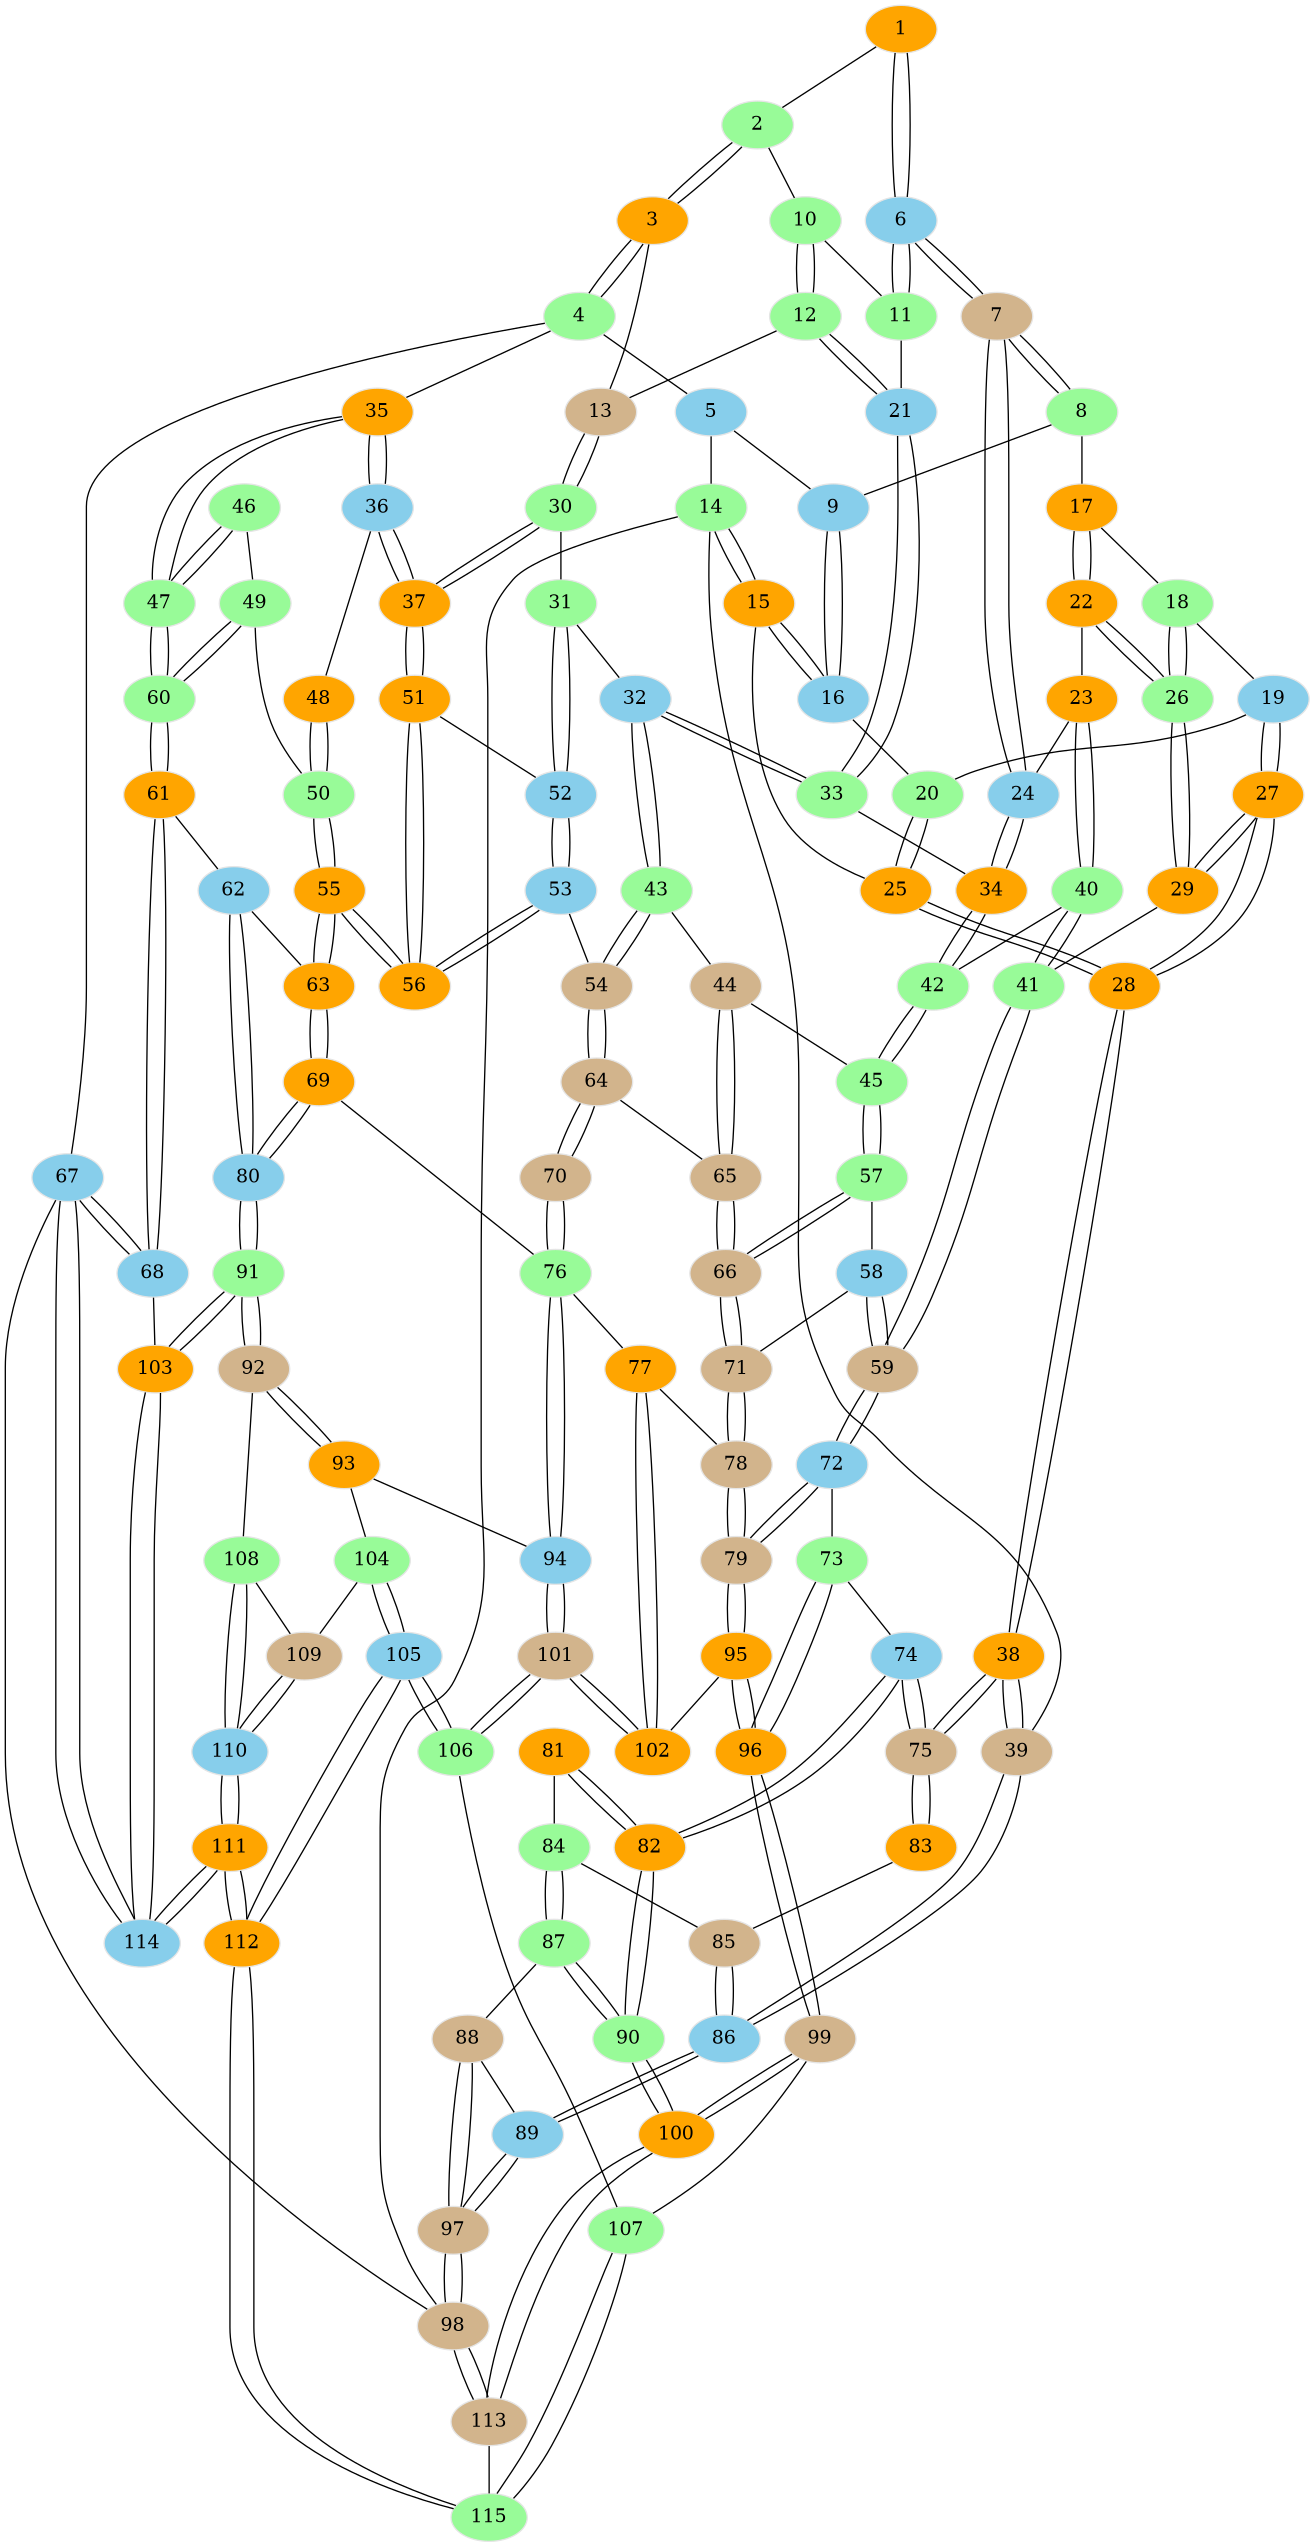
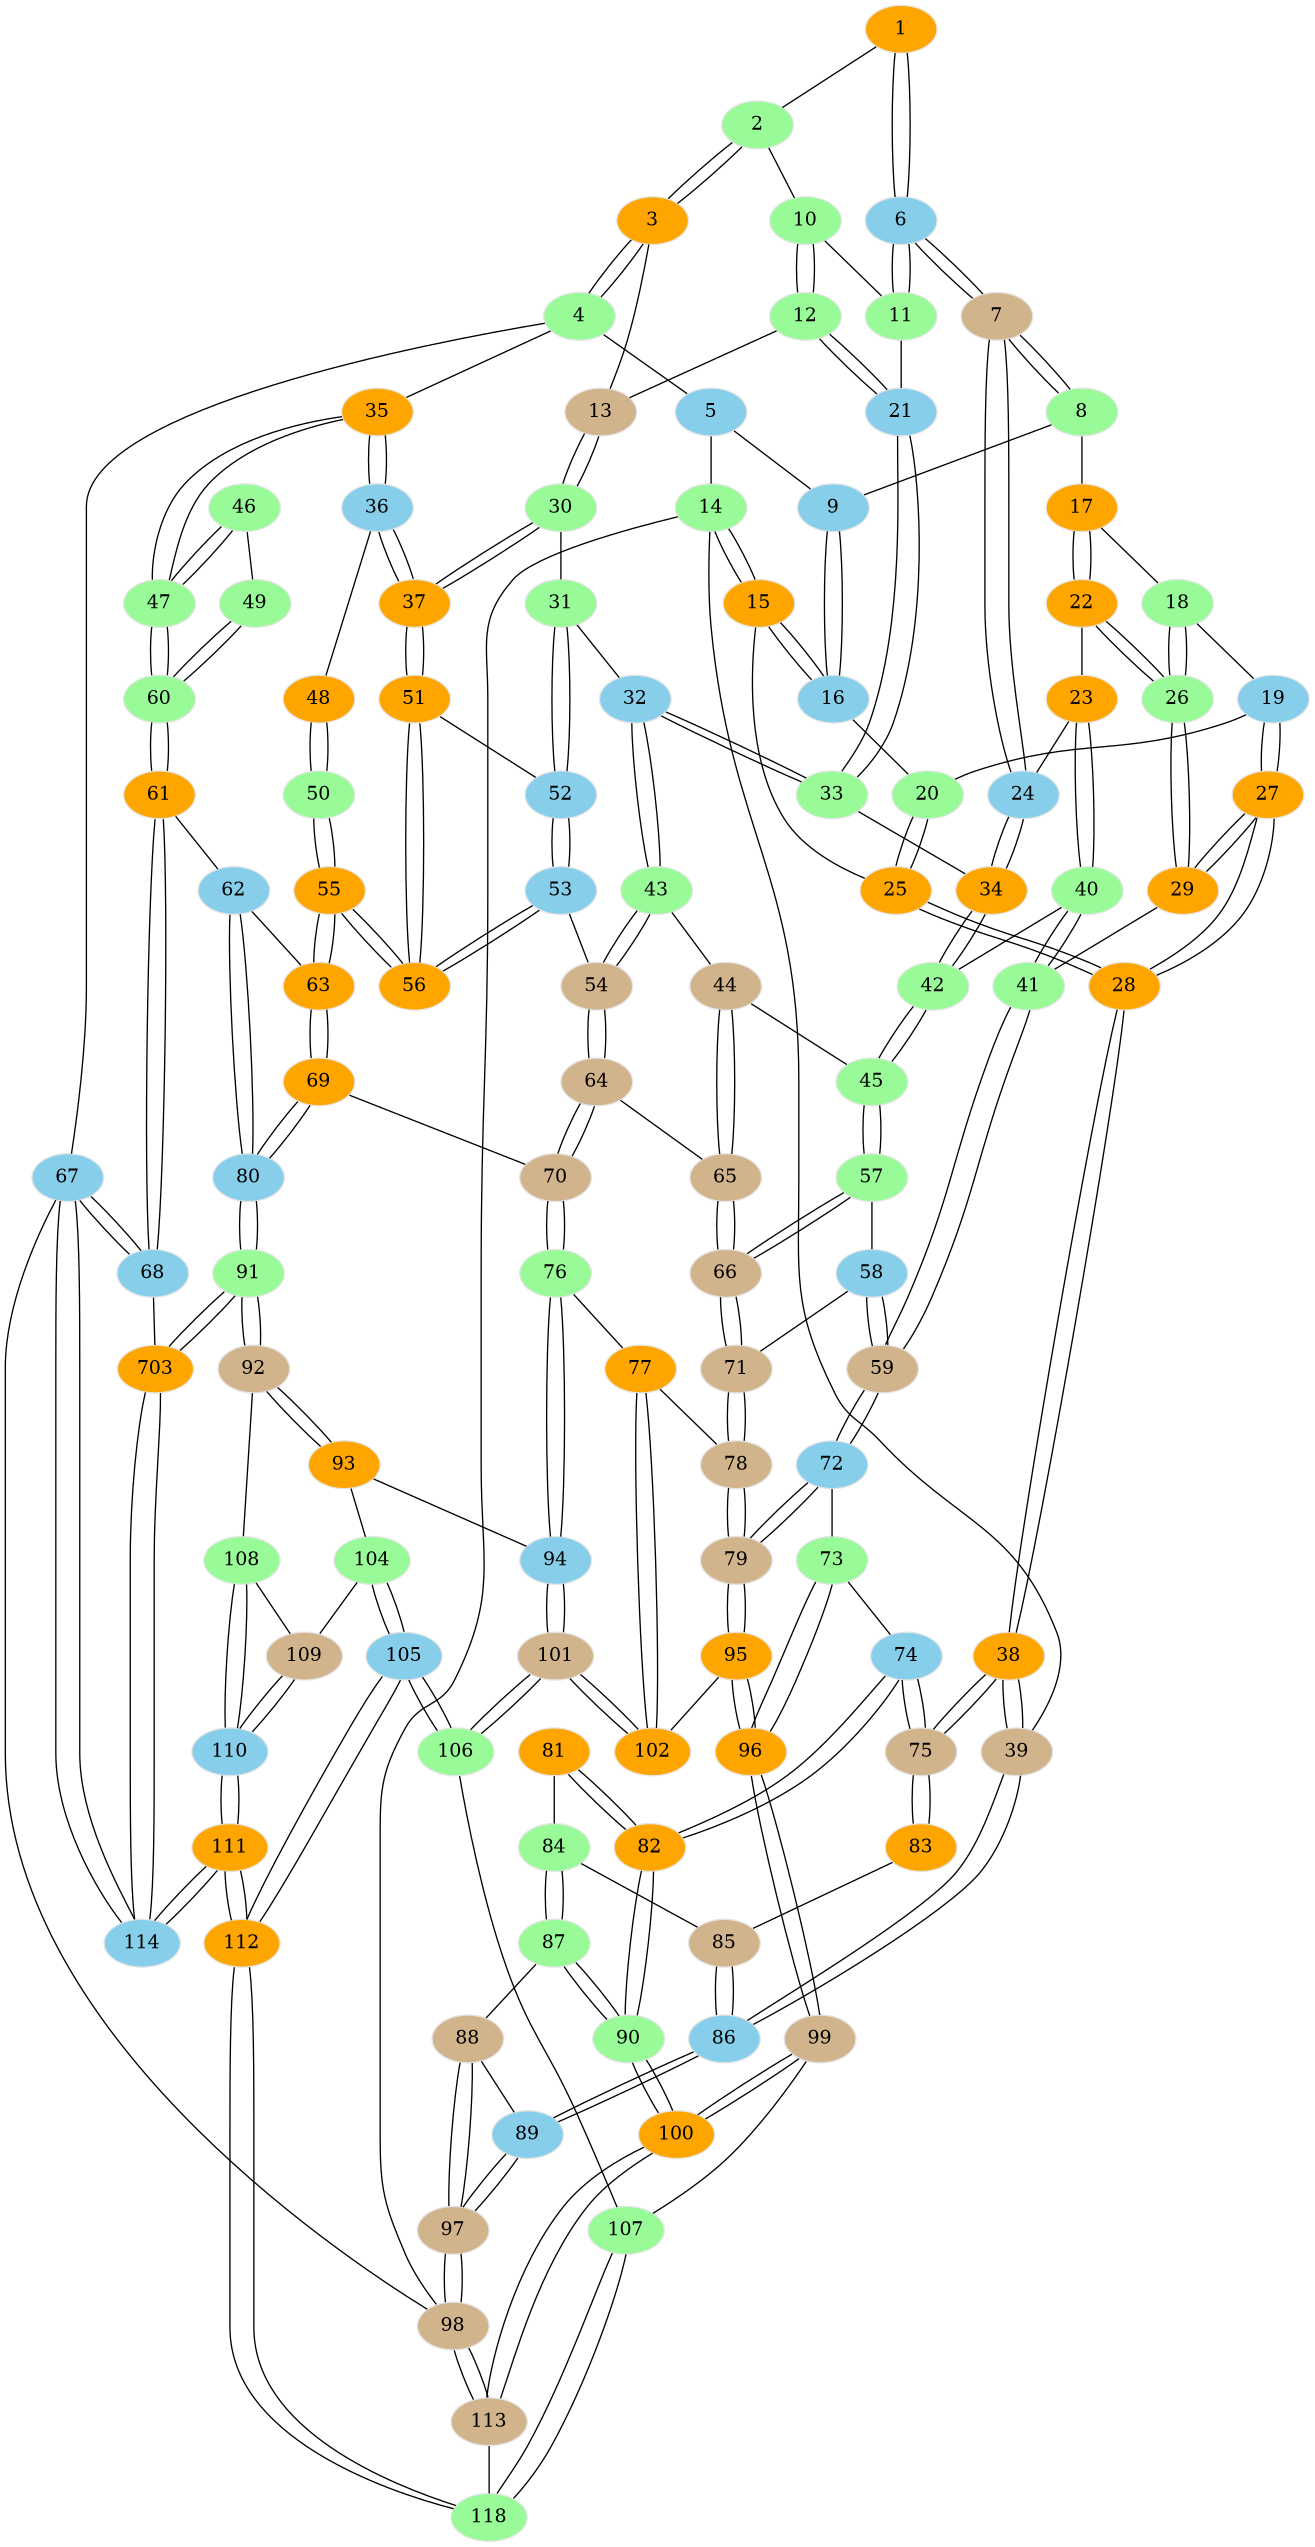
(265, 705) -> none
(437, 1178) -> (437, 1130)
(156, 1369) -> (156, 1369)
(489, 2517) -> (489, 2517)
